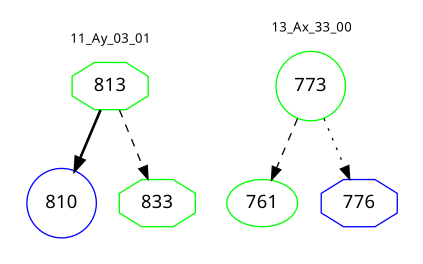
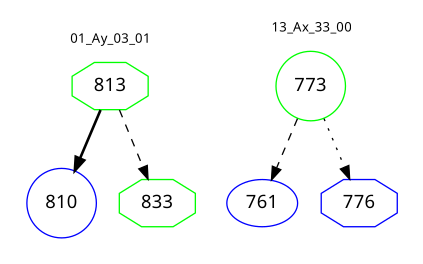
(111, 40) -> (111, 40)
(262, 203) -> (262, 203)
